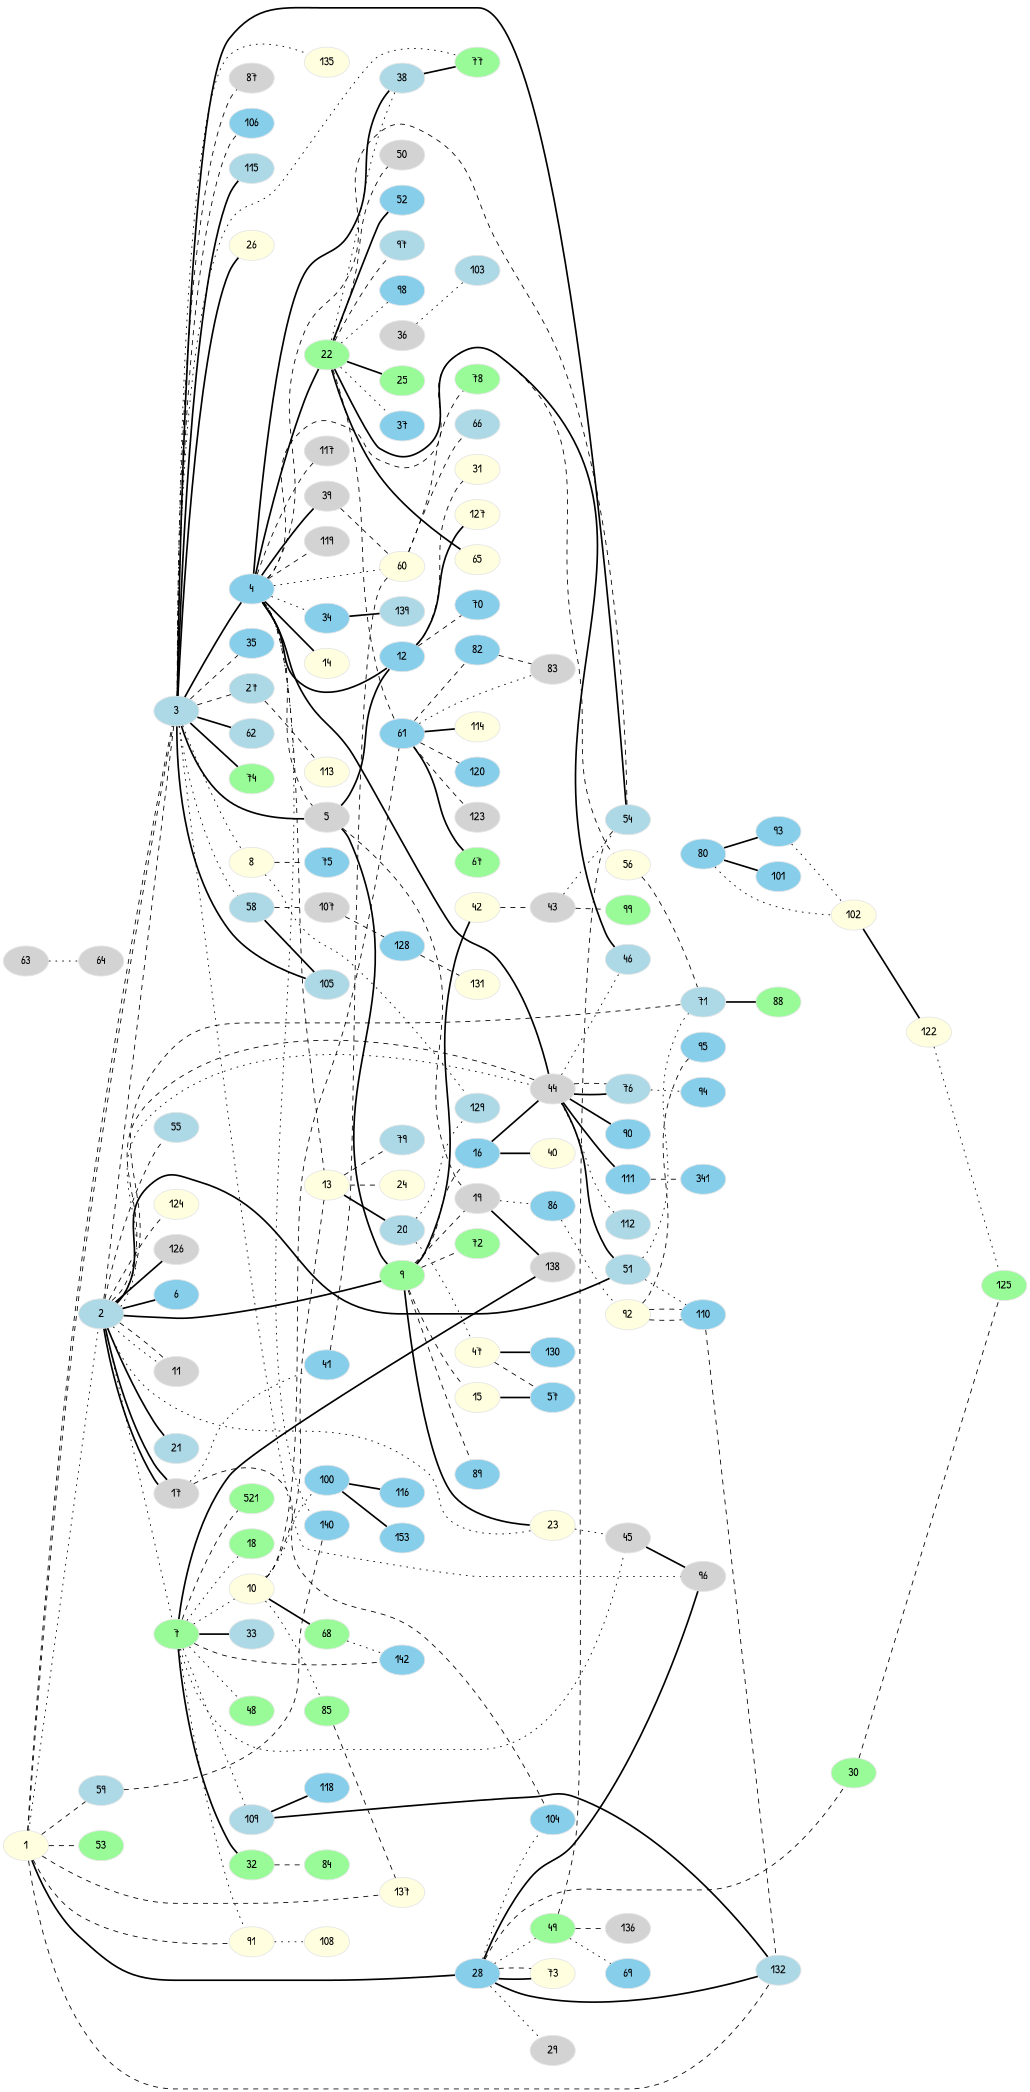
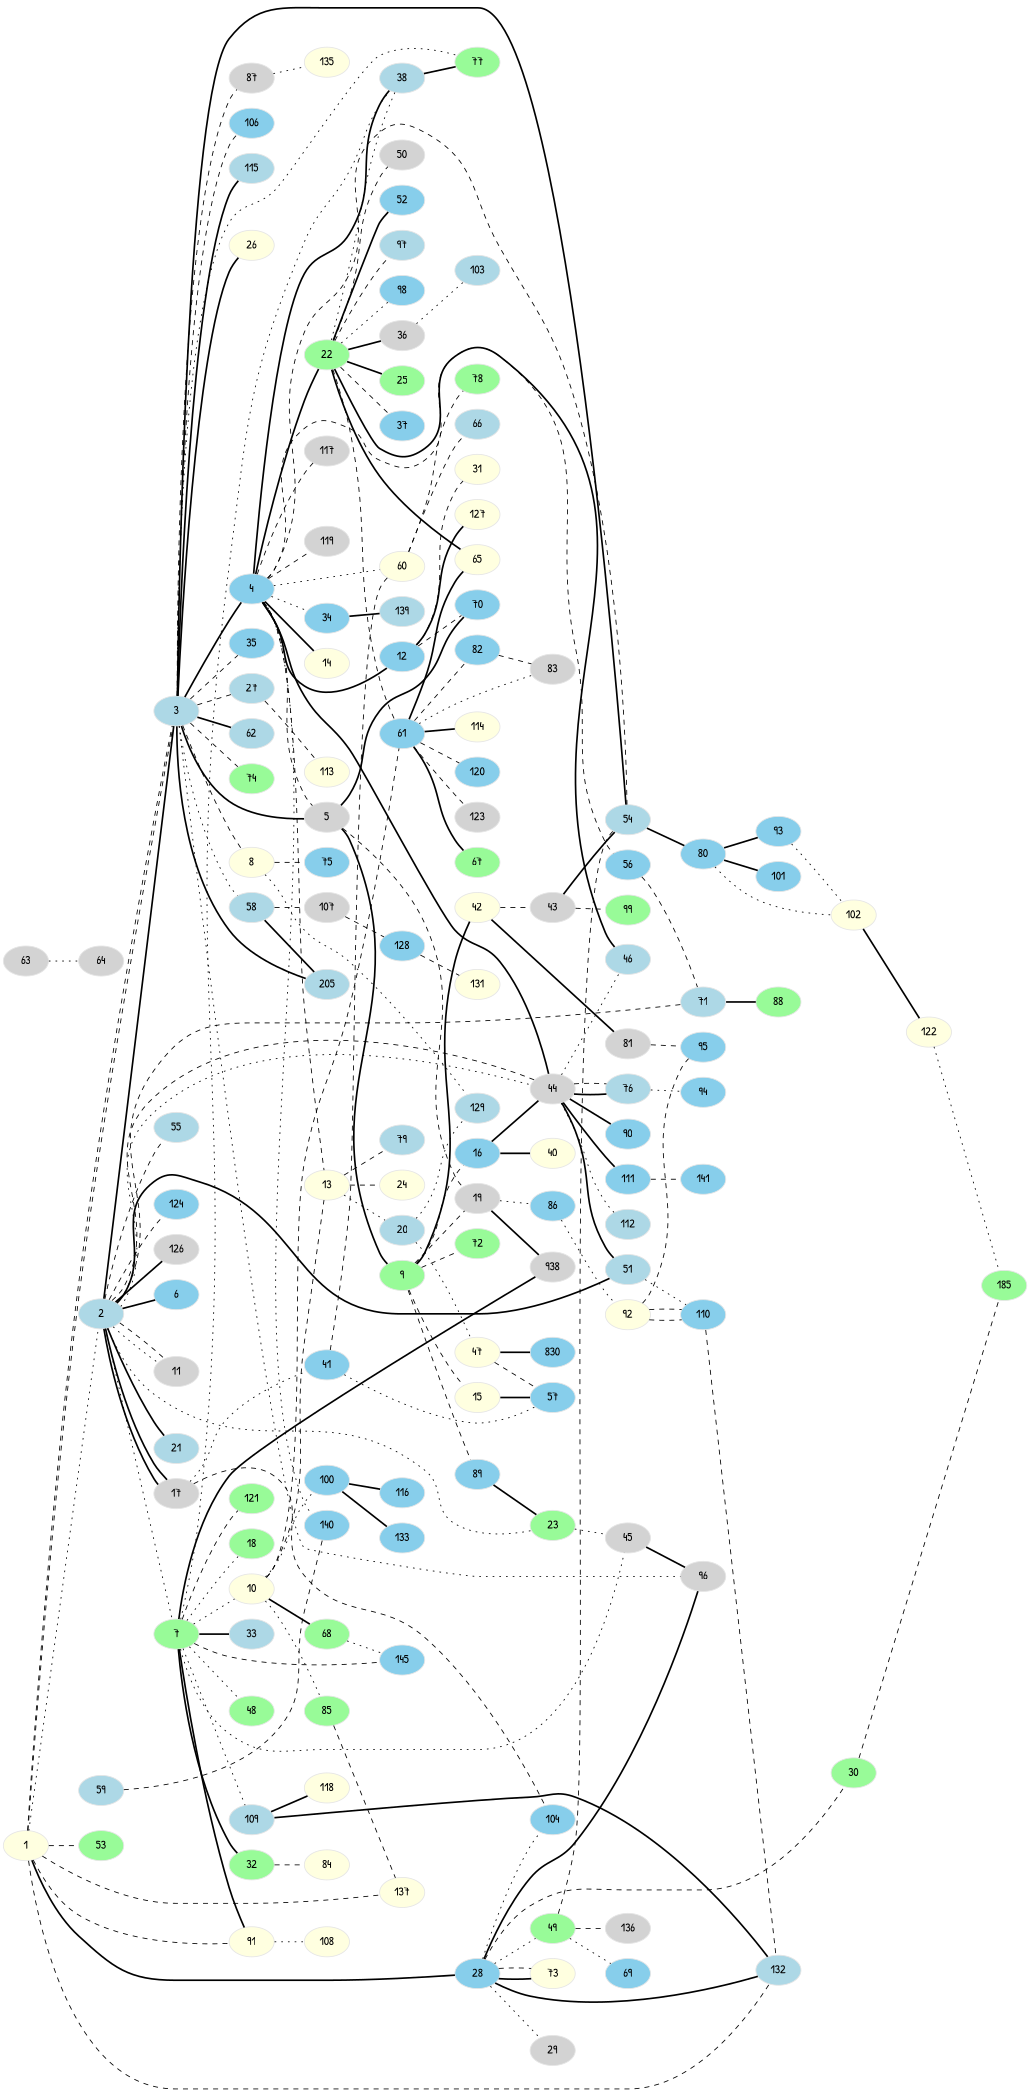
(187, 332) -> (289, 70)
none -> (365, 345)
(365, 390) -> (365, 390)
(327, 496) -> none
none -> (434, 644)
(369, 712) -> (394, 699)
(214, 745) -> (218, 748)
(211, 792) -> (215, 801)
none -> (666, 837)
(591, 859) -> (591, 859)
(628, 865) -> (628, 865)
none -> (208, 878)
(327, 984) -> (327, 984)
(139, 1012) -> (139, 1012)
none -> (628, 1044)
(664, 1098) -> none
(703, 1179) -> (703, 1179)
(357, 1203) -> (357, 1203)
(176, 1204) -> (176, 1204)
(553, 1267) -> (553, 1267)
(1004, 1285) -> (1004, 1285)
(247, 1311) -> none
(553, 1352) -> (553, 1352)
none -> (437, 1416)
(429, 1436) -> (515, 1500)
(252, 1499) -> (252, 1499)
(553, 1525) -> (553, 1525)
(402, 1538) -> (402, 1538)
(402, 1660) -> (402, 1660)
(327, 1788) -> (327, 1788)
(64, 1818) -> none
(211, 1818) -> (211, 1818)
(327, 1865) -> (327, 1865)
